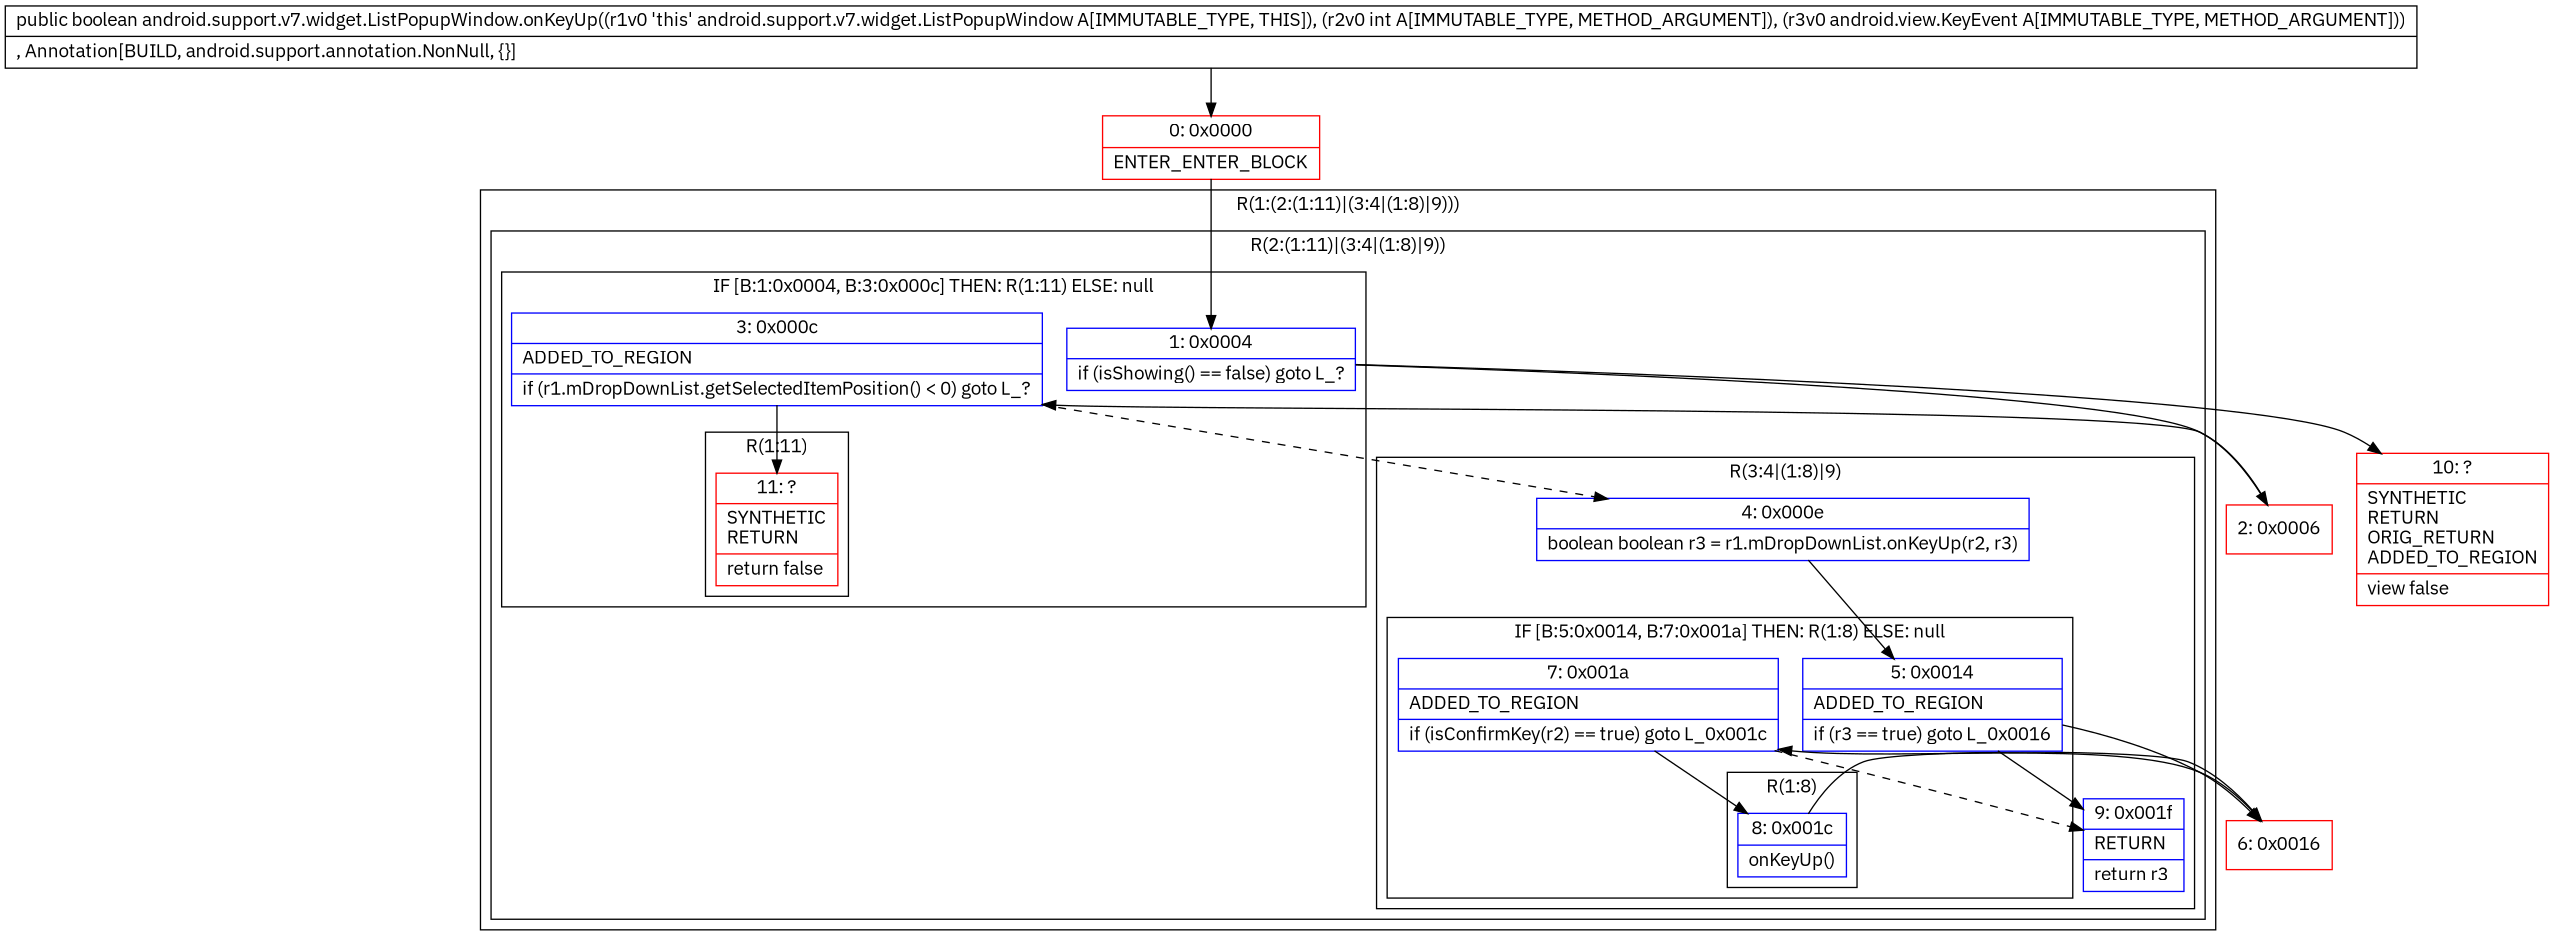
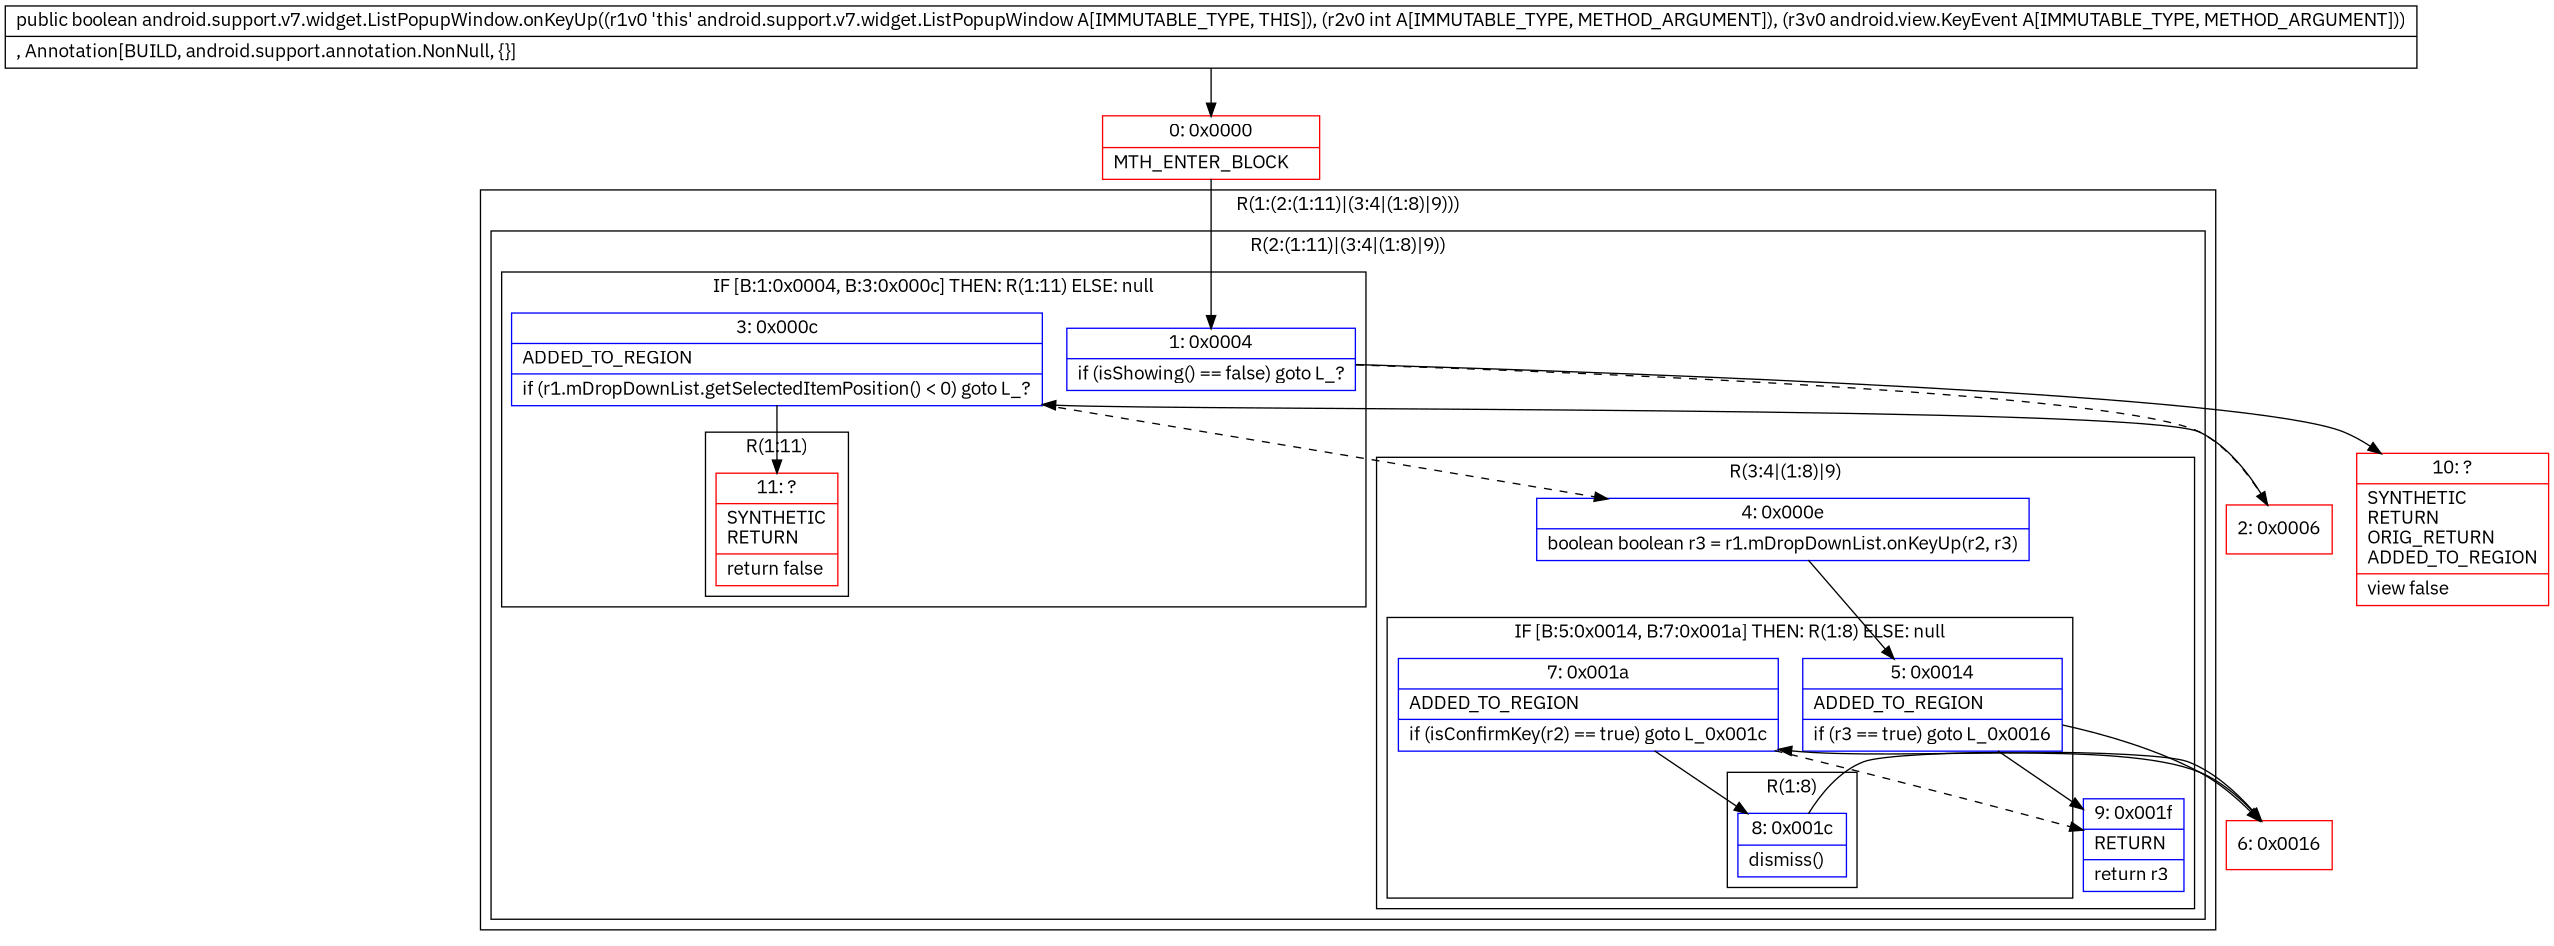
(1211, 163) -> (1201, 163)
(2033, 403) -> (2033, 403)
(1792, 860) -> (1787, 860)
